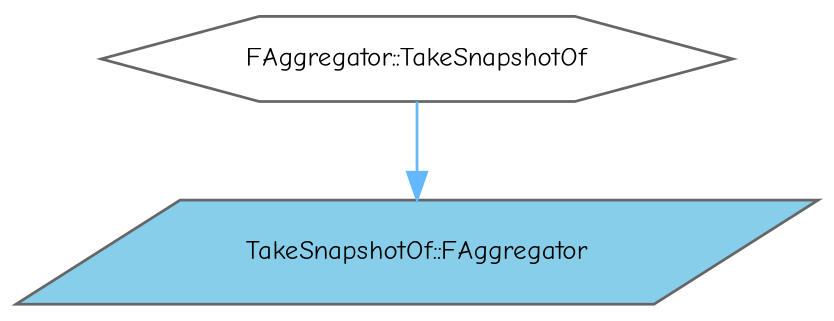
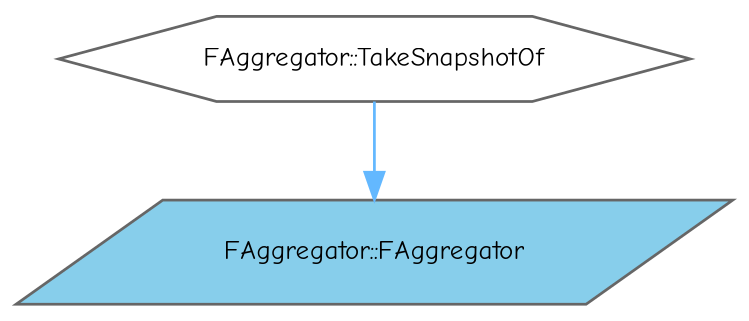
(417, 252) -> (374, 252)
